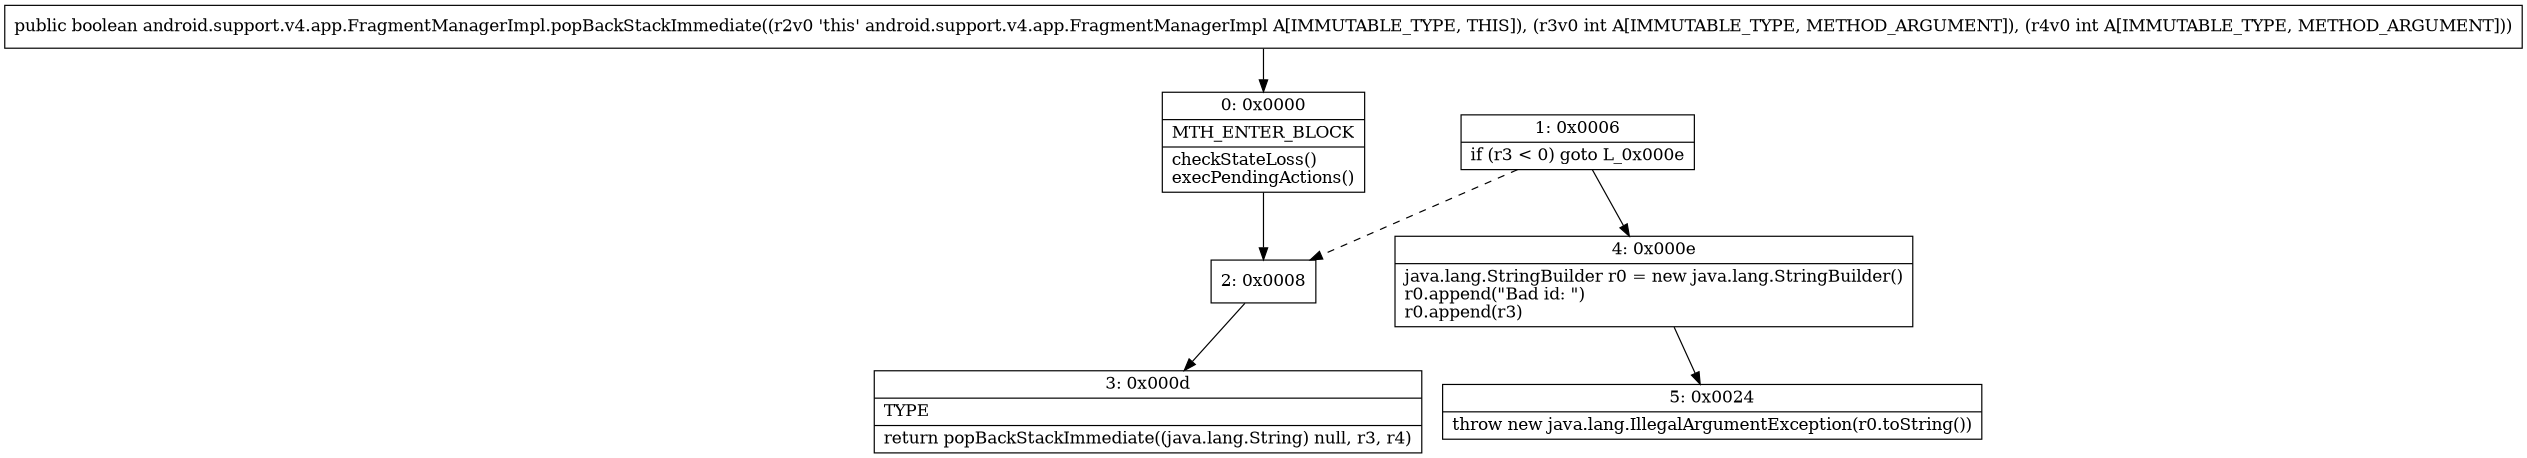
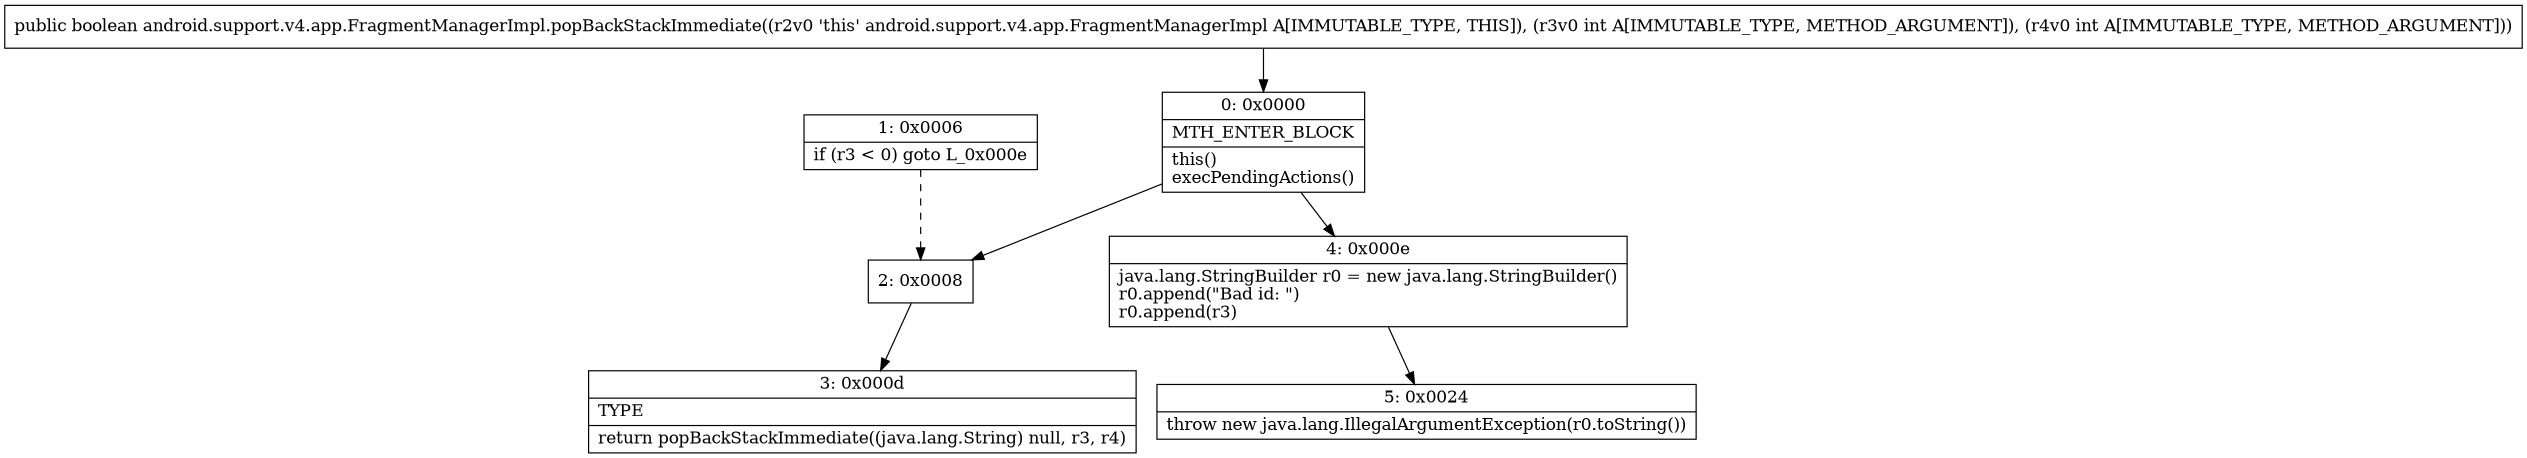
(1244, 160) -> (1194, 160)
(1608, 198) -> (1314, 209)
